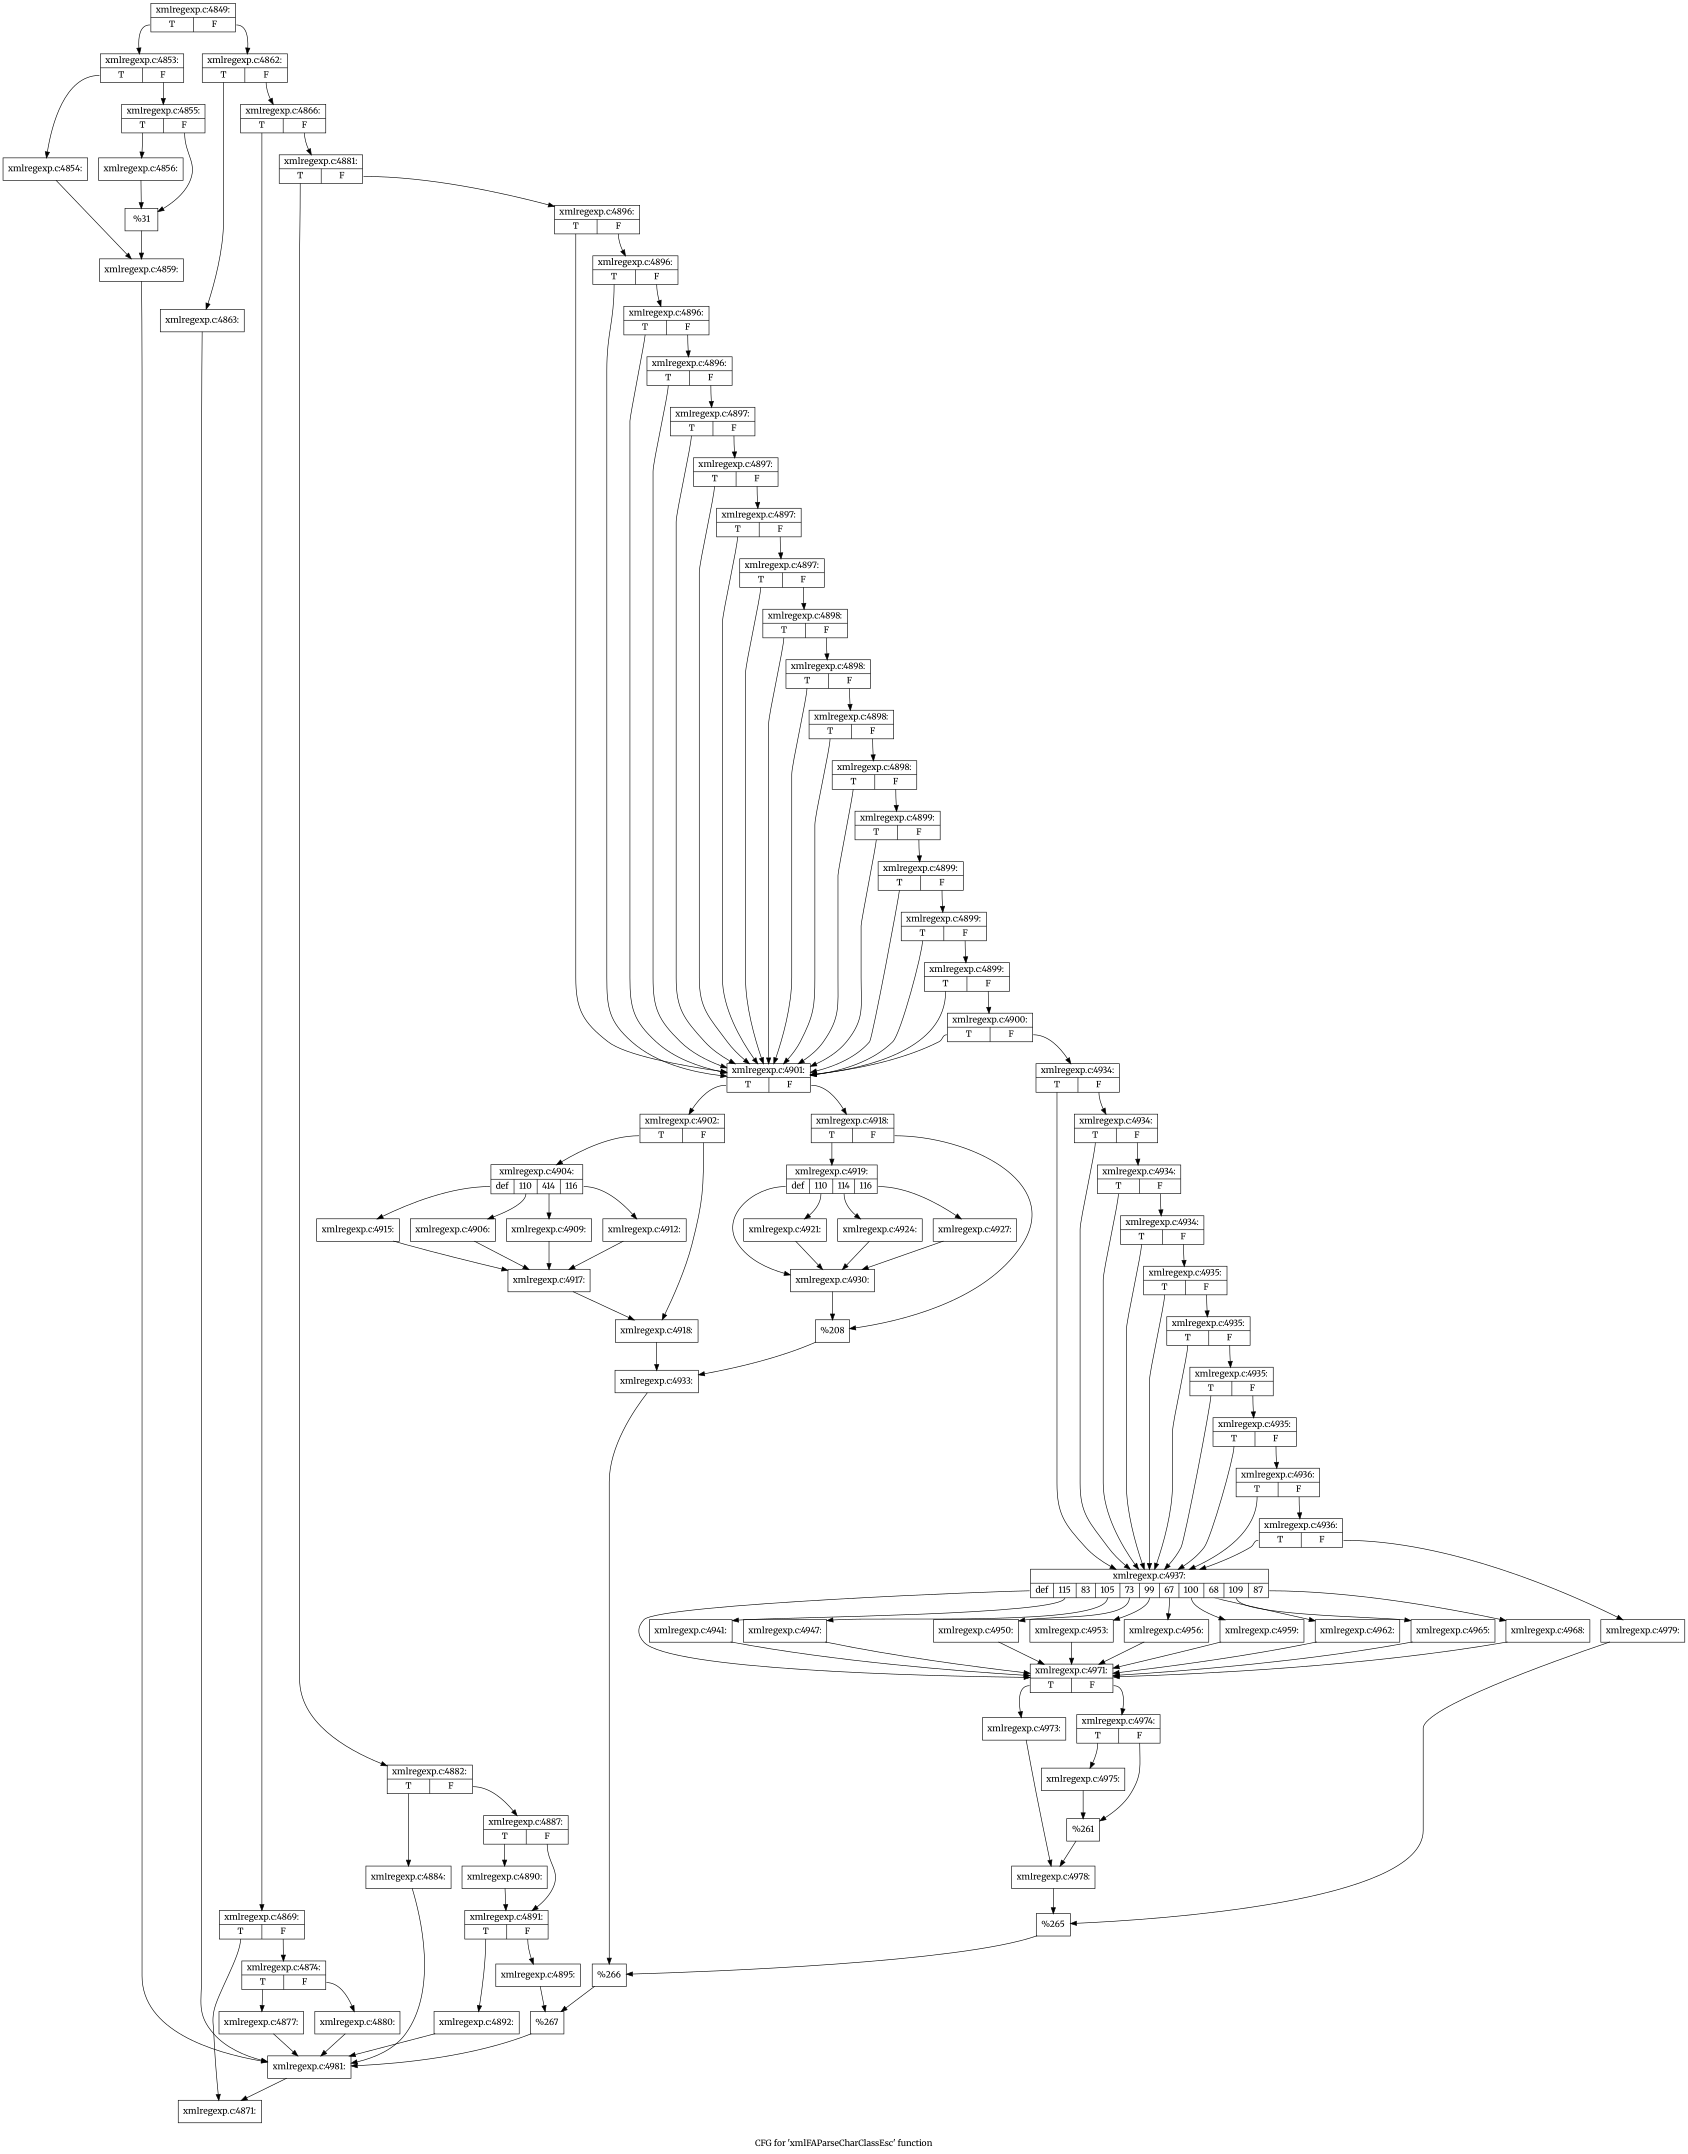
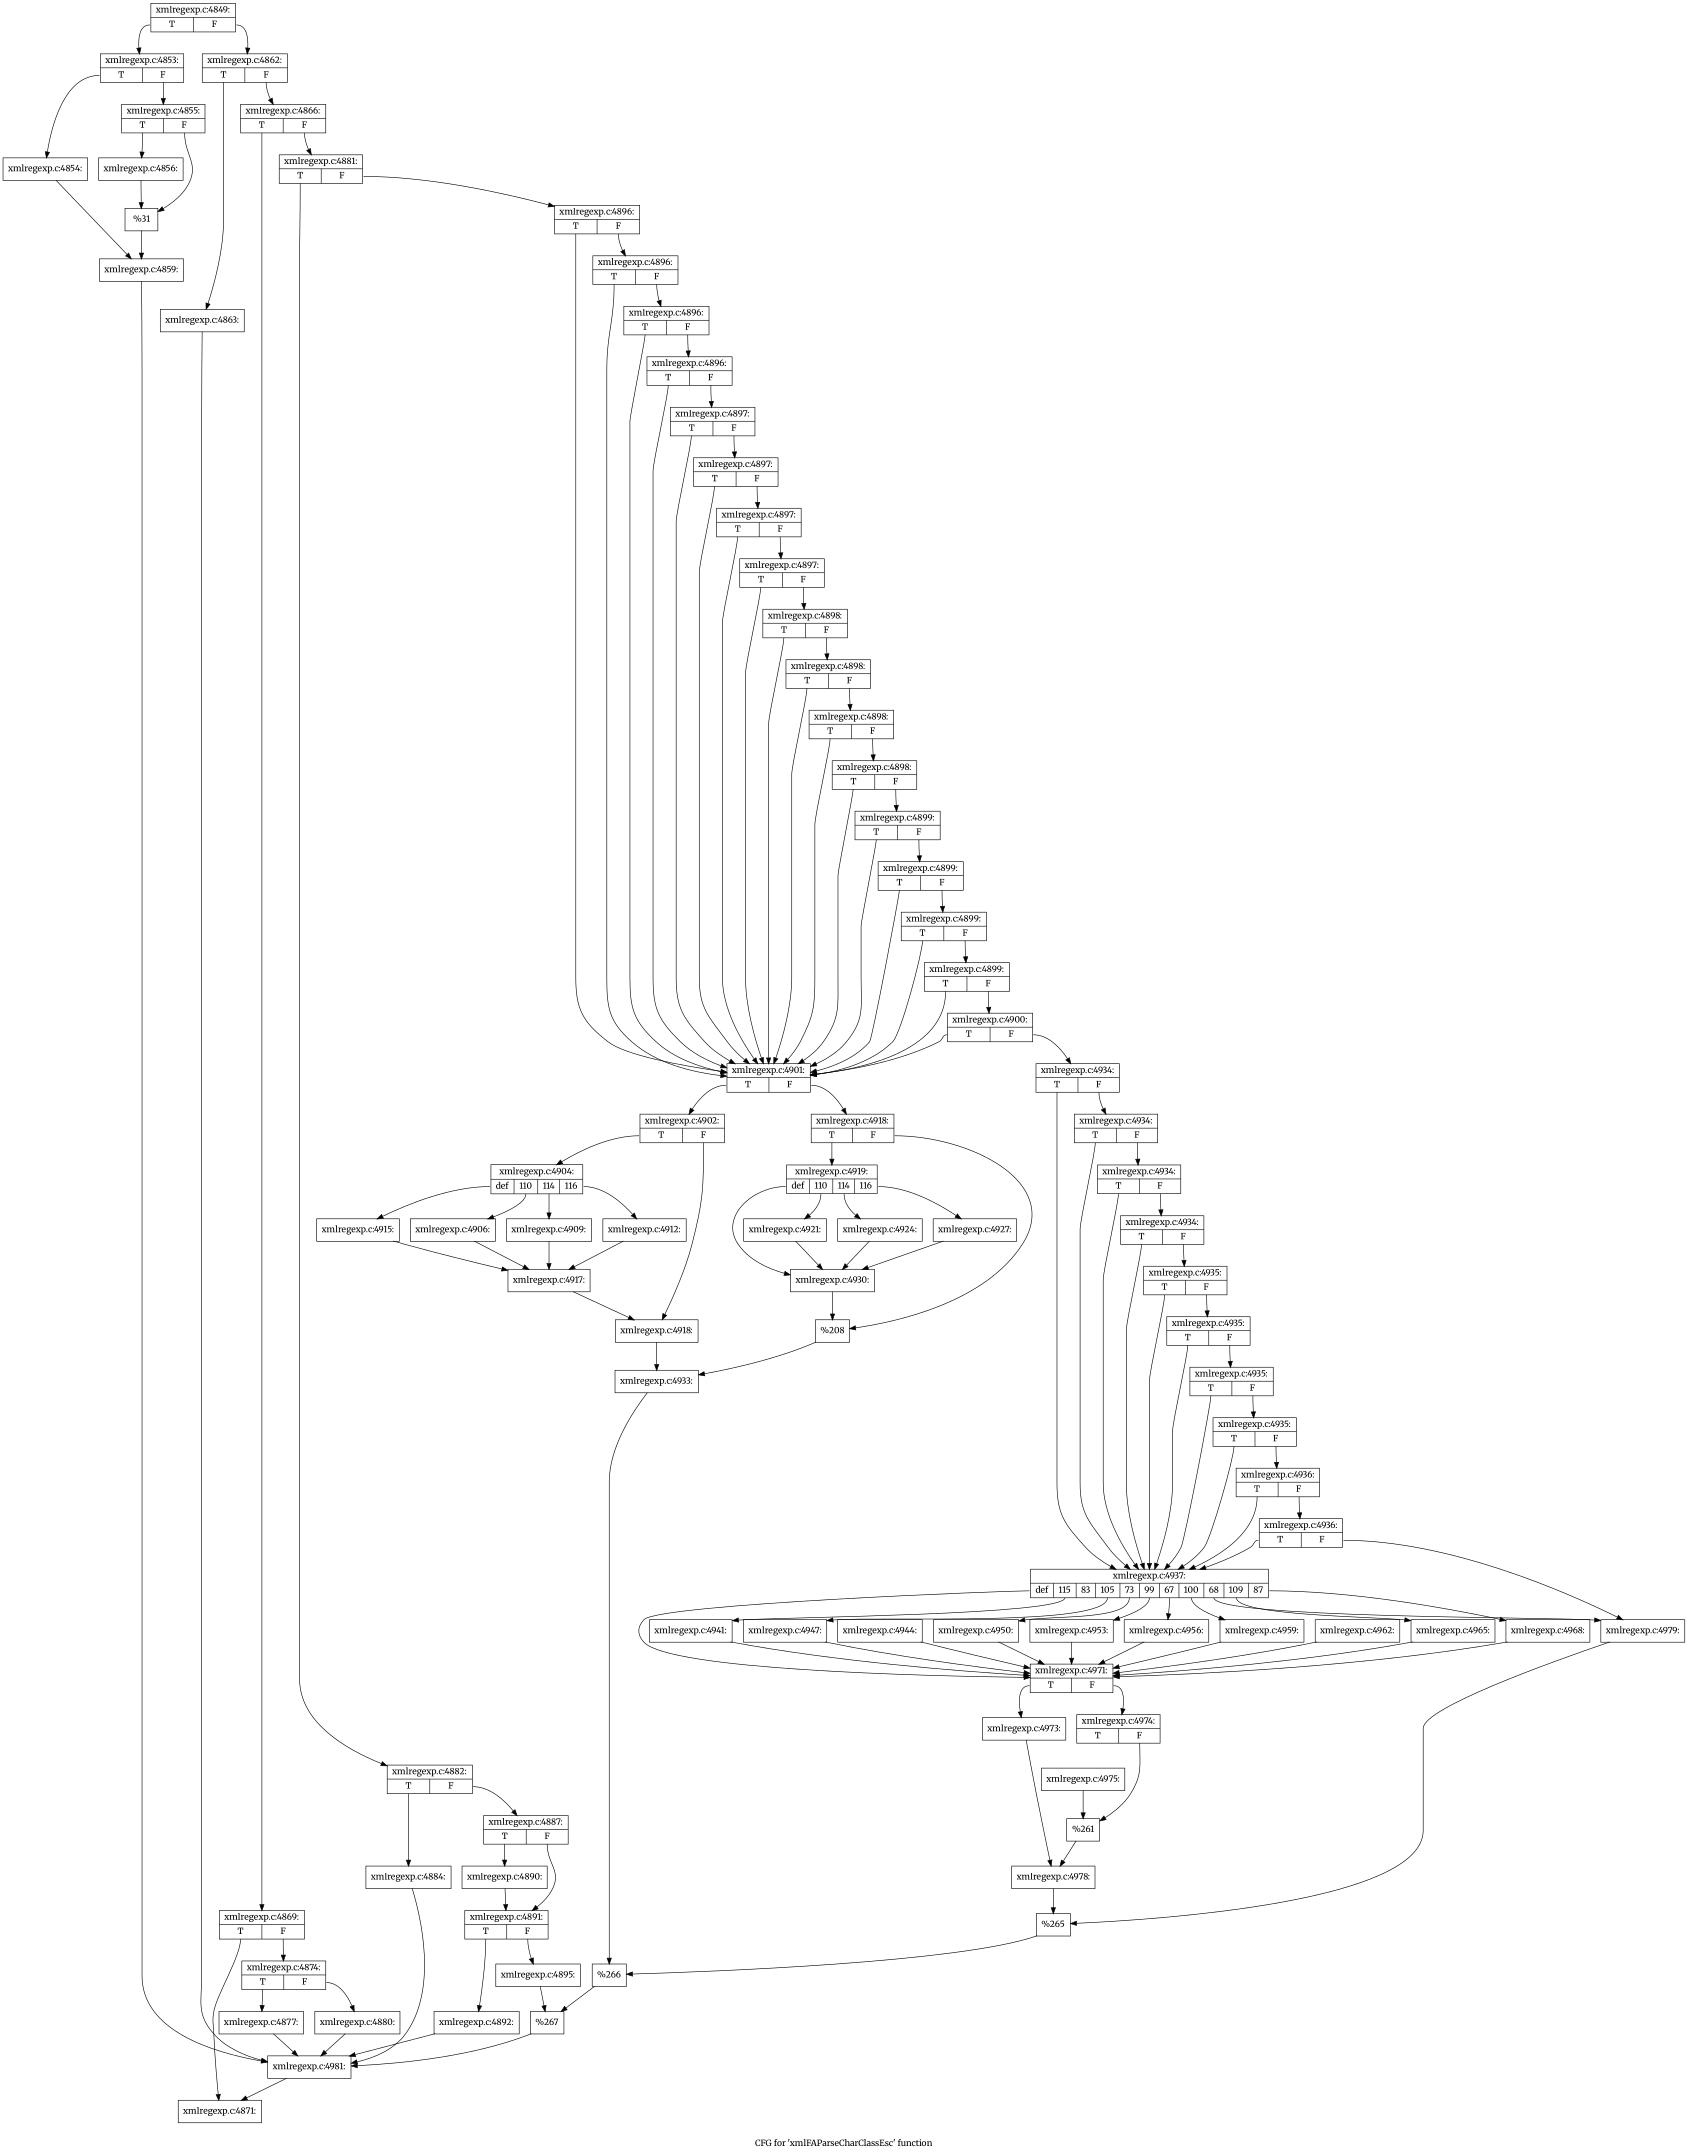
(549, 1186) -> (549, 1186)
(1261, 1609) -> (1403, 1616)
none -> (880, 1631)
(1096, 1753) -> none
